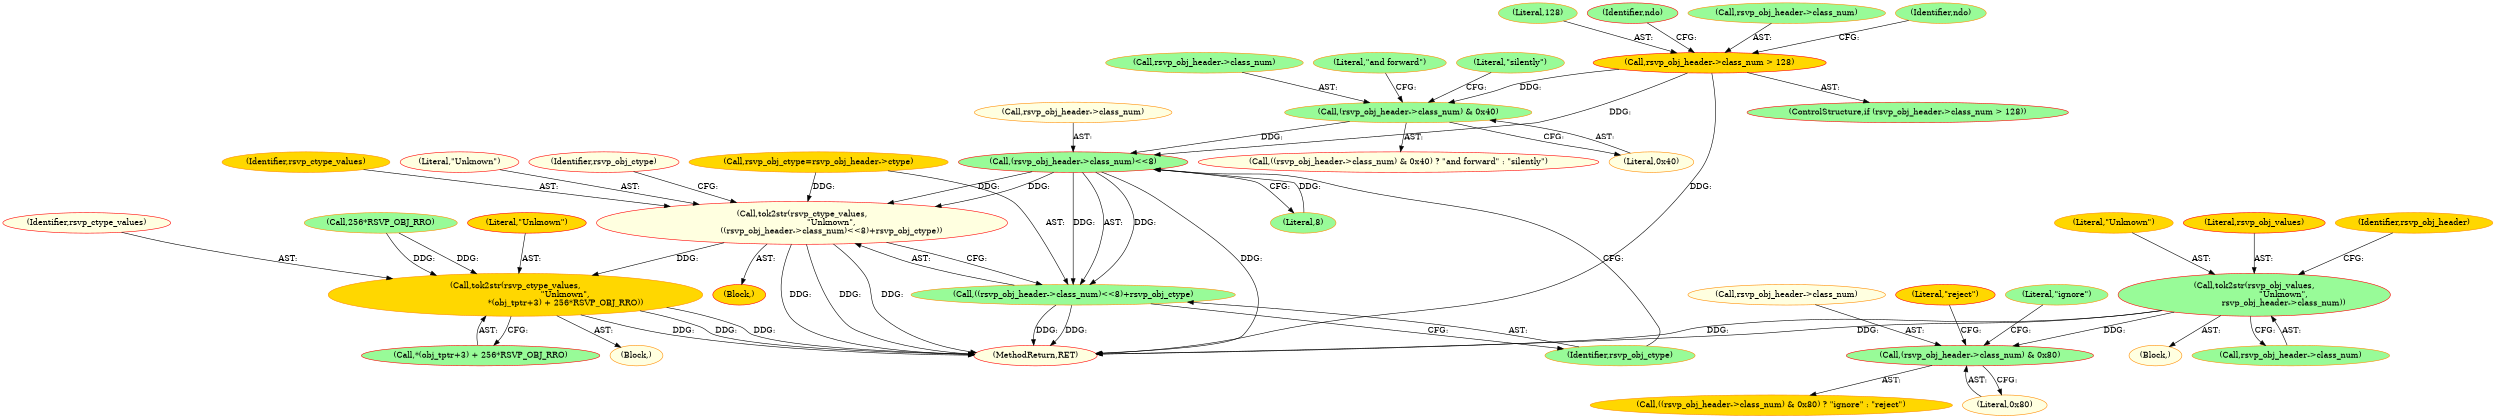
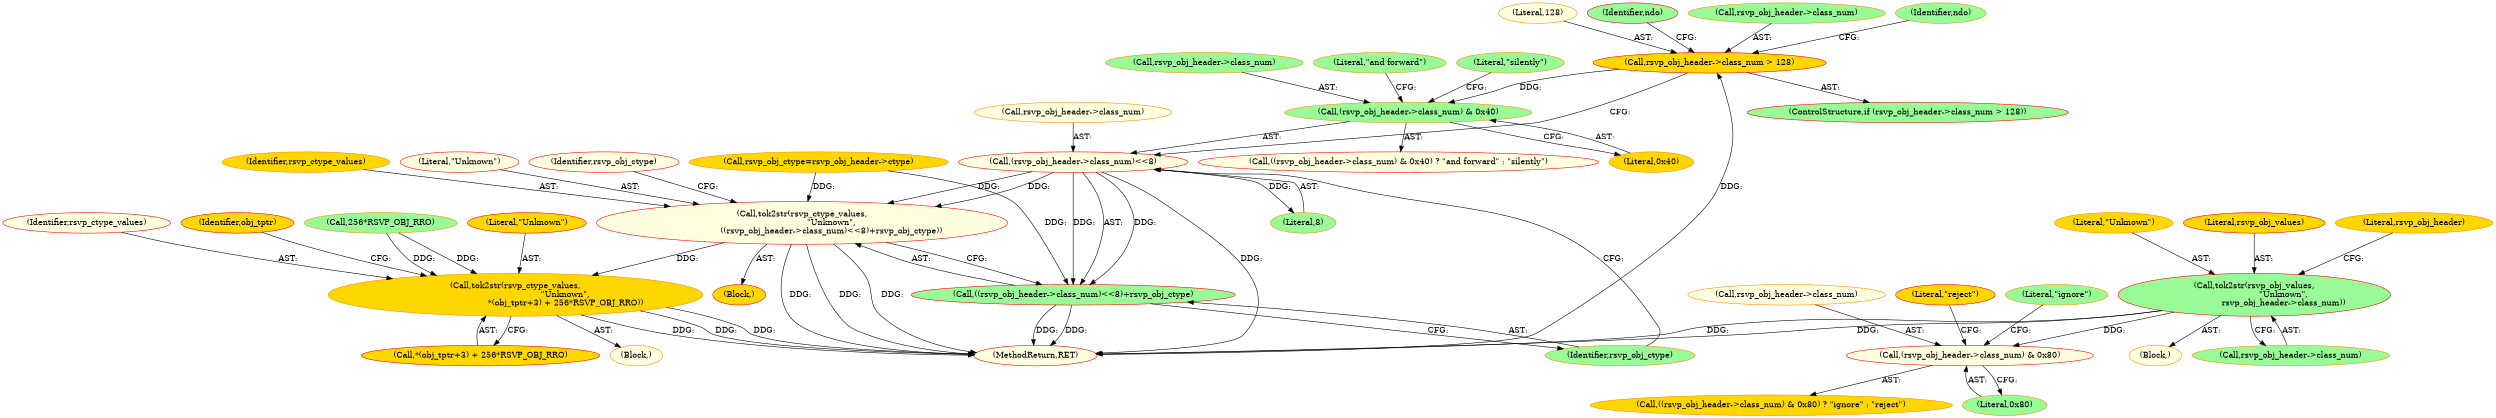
(1538, 13) -> (1538, 13)
(1621, 112) -> (1621, 112)
(1273, 137) -> (1273, 137)
(1073, 162) -> (1073, 162)
(1651, 162) -> (1651, 162)
(1281, 187) -> (1281, 187)
(1311, 187) -> (1311, 187)
none -> (237, 223)
(1057, 223) -> (1057, 223)
(2414, 223) -> (2414, 223)
(1073, 295) -> (1073, 295)
(1472, 304) -> (1511, 339)
(481, 356) -> (481, 356)
(1970, 356) -> (1970, 356)
(2005, 405) -> (2005, 405)
